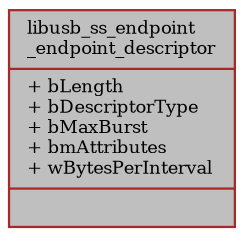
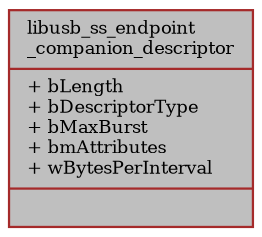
(122, 49) -> (131, 49)
